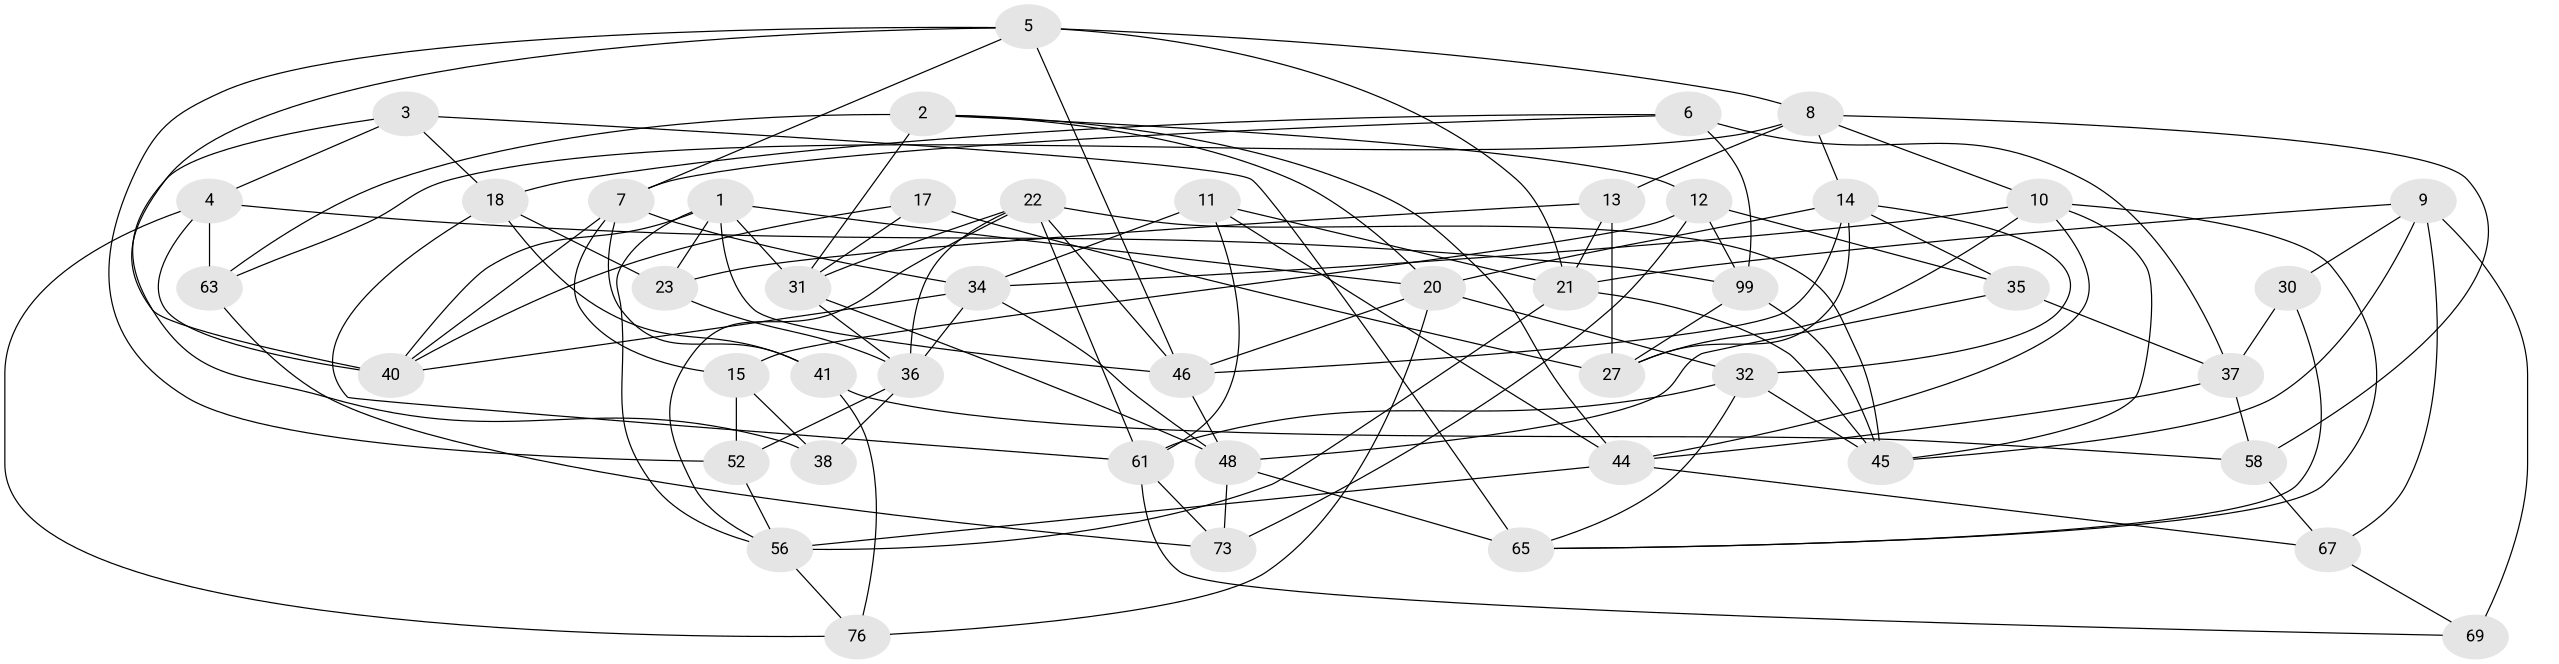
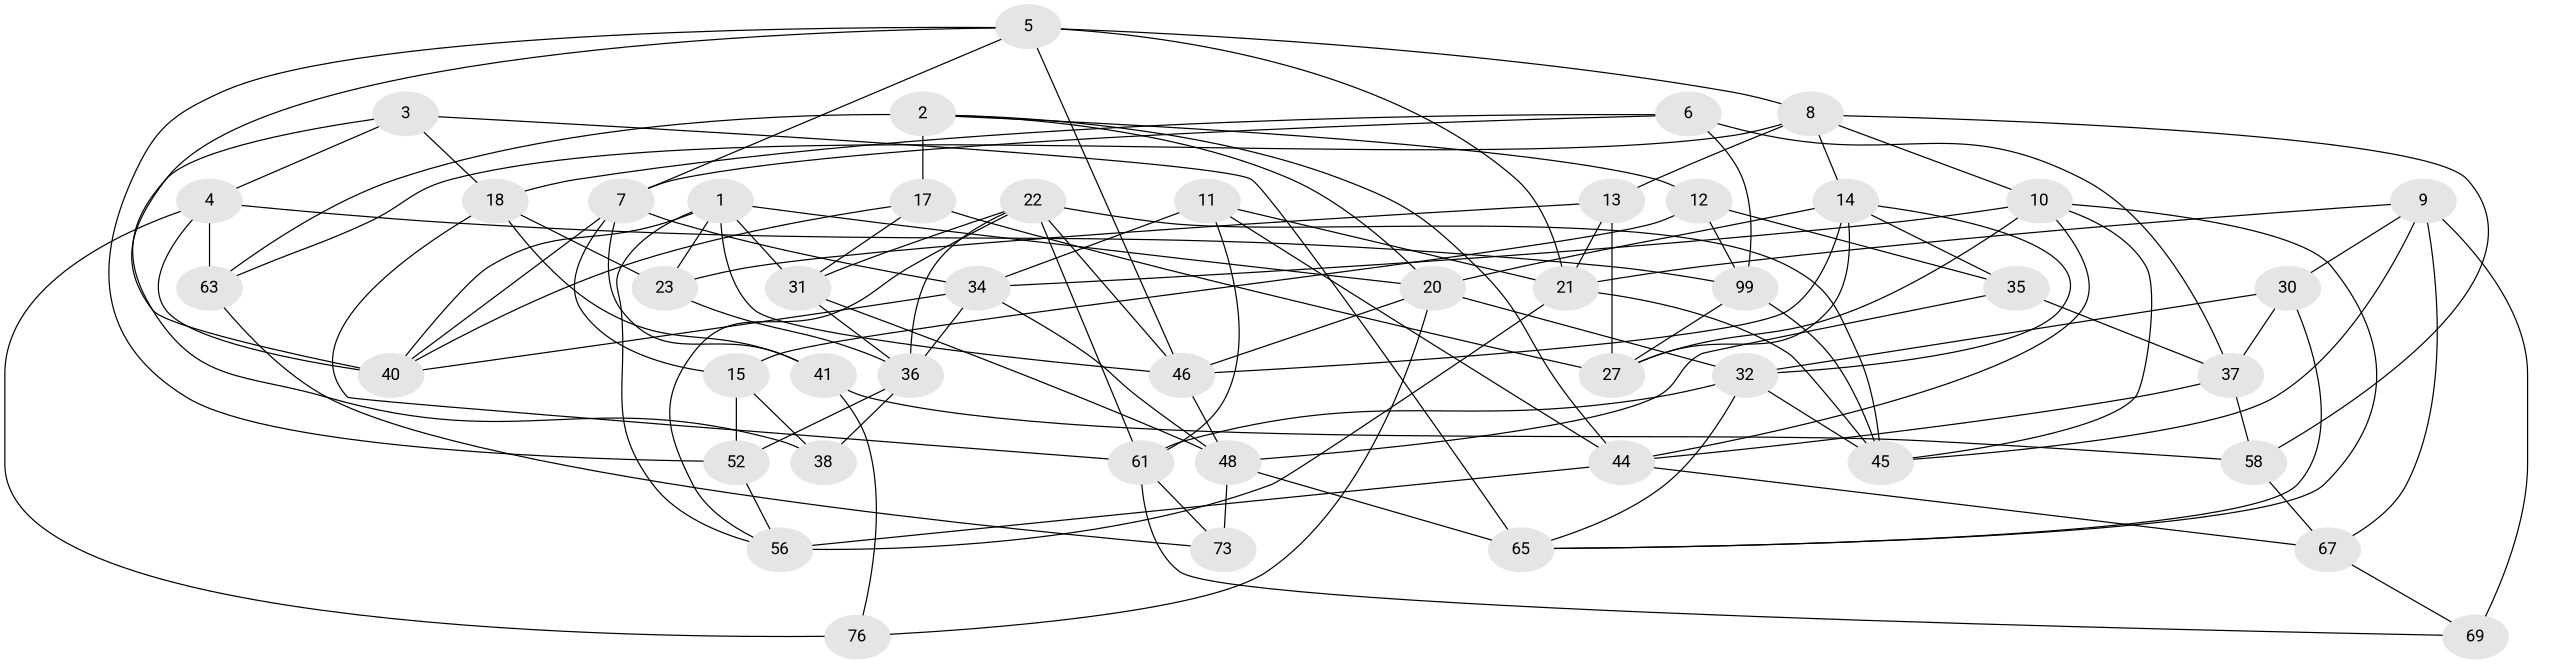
(860, 201) -> (923, 158)
none -> (2053, 326)
(1486, 402) -> none
(819, 593) -> none
